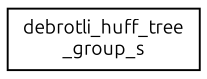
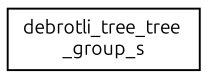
(104, 39) -> (104, 39)
